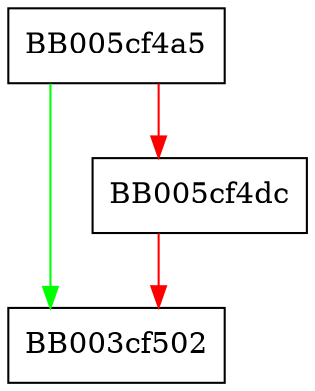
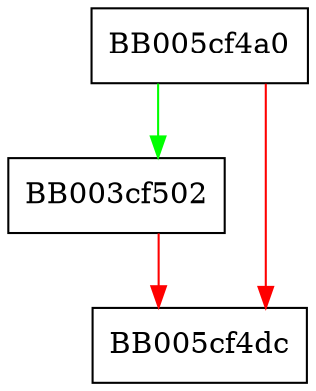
(117, 46) -> (200, 46)
(159, 260) -> (159, 260)
